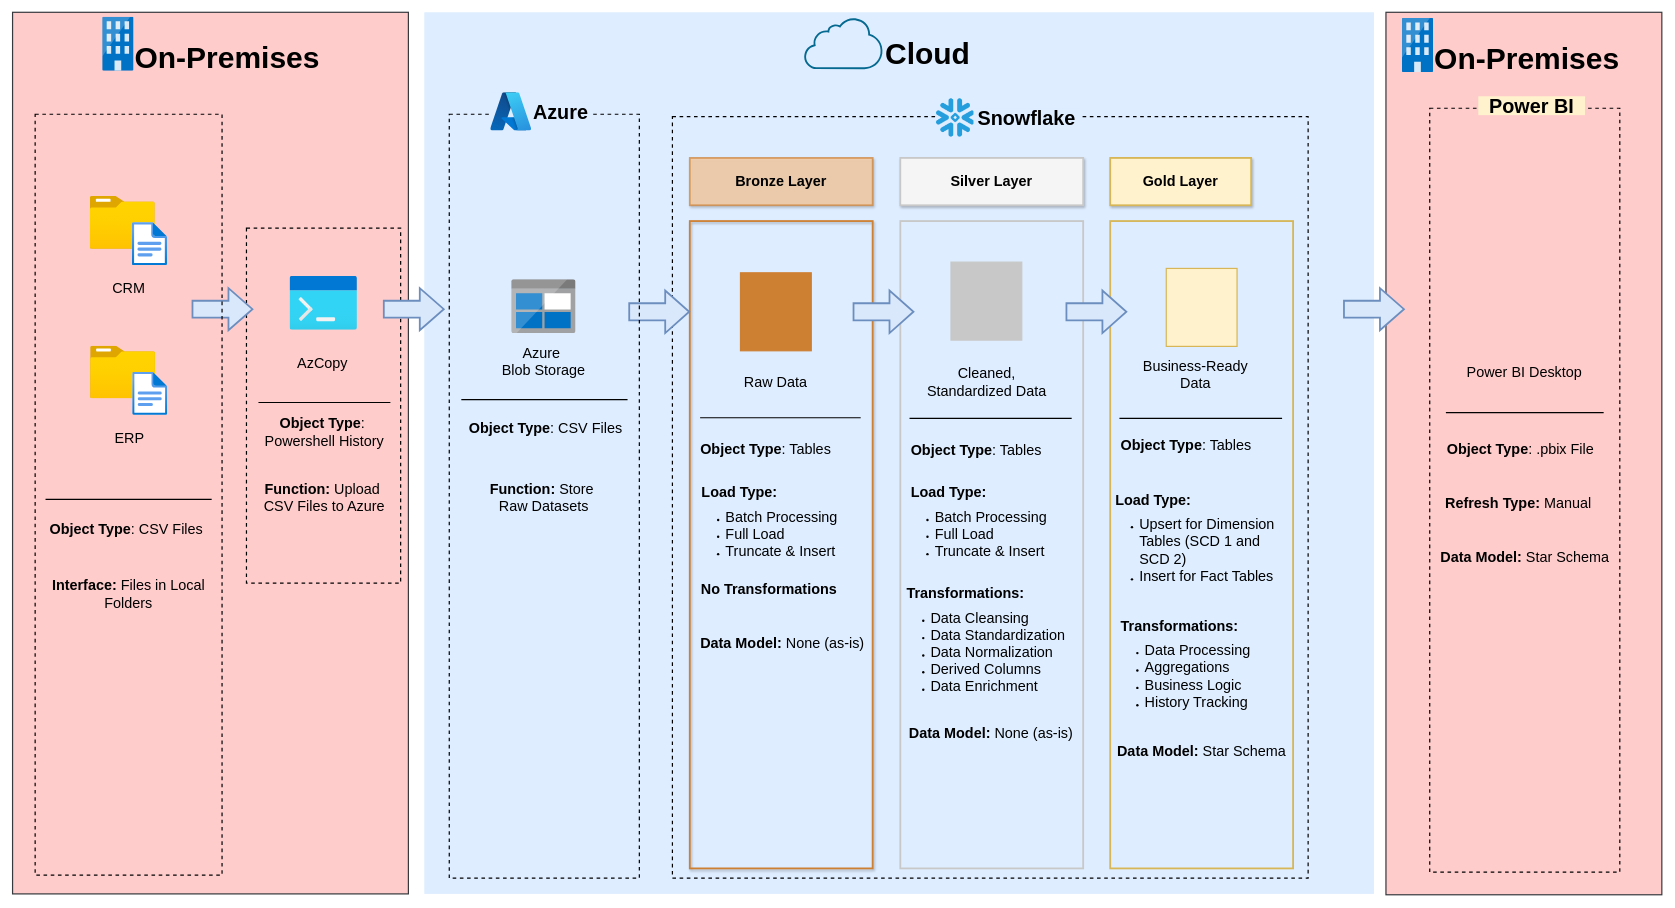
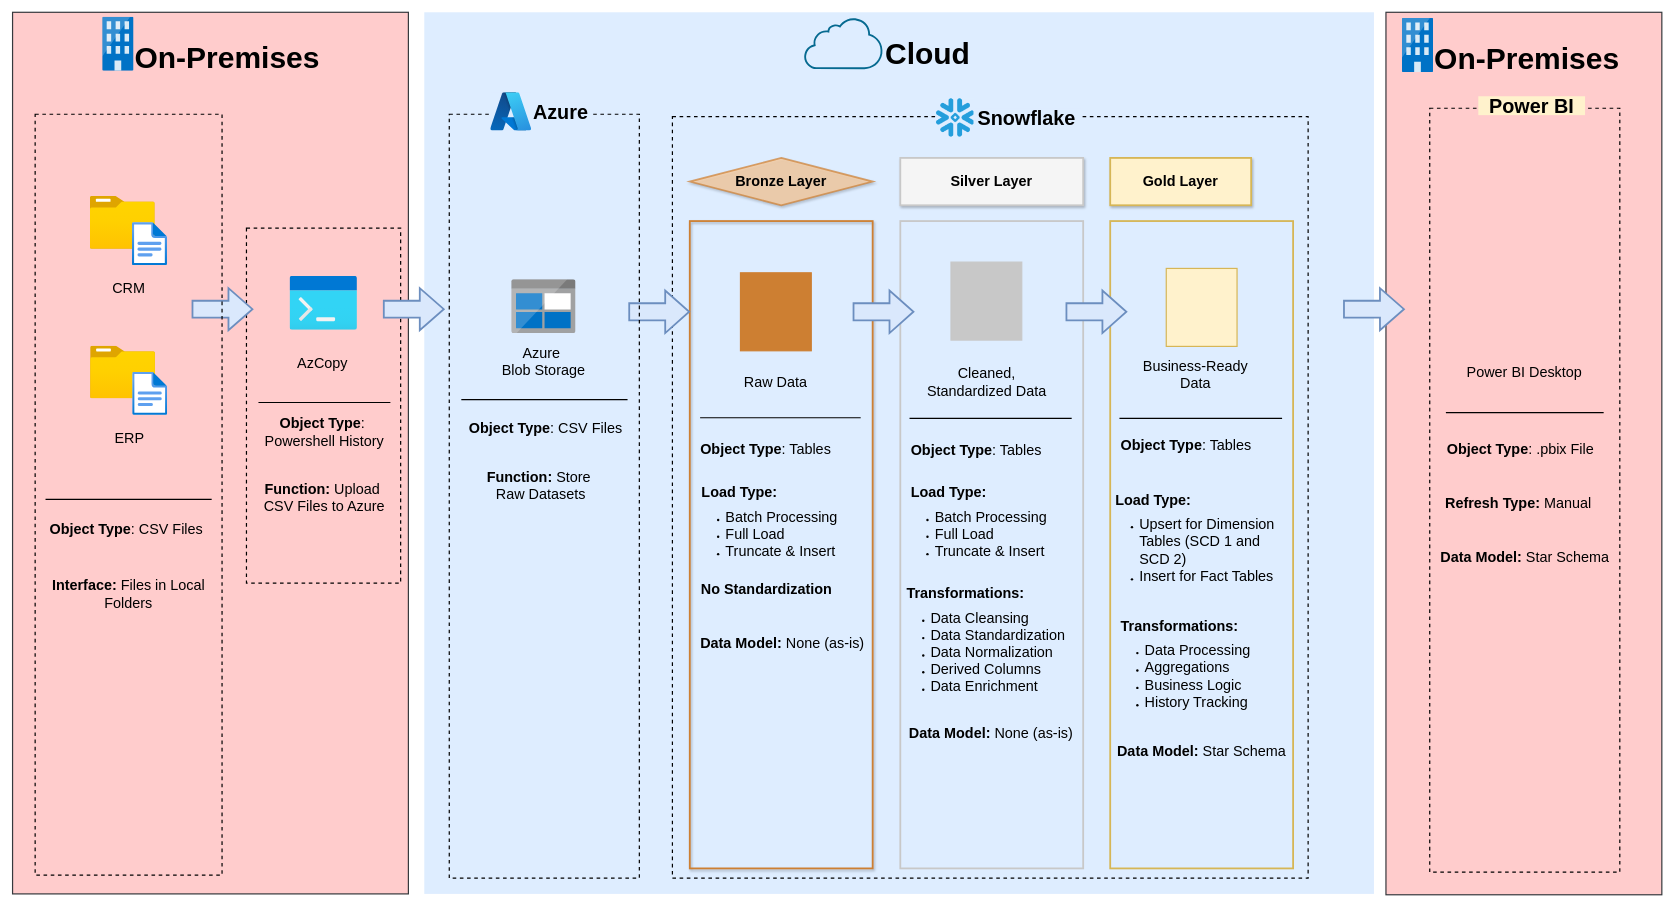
(781, 182) -> (781, 182)
(544, 498) -> (541, 486)
(736, 590) -> (735, 590)
